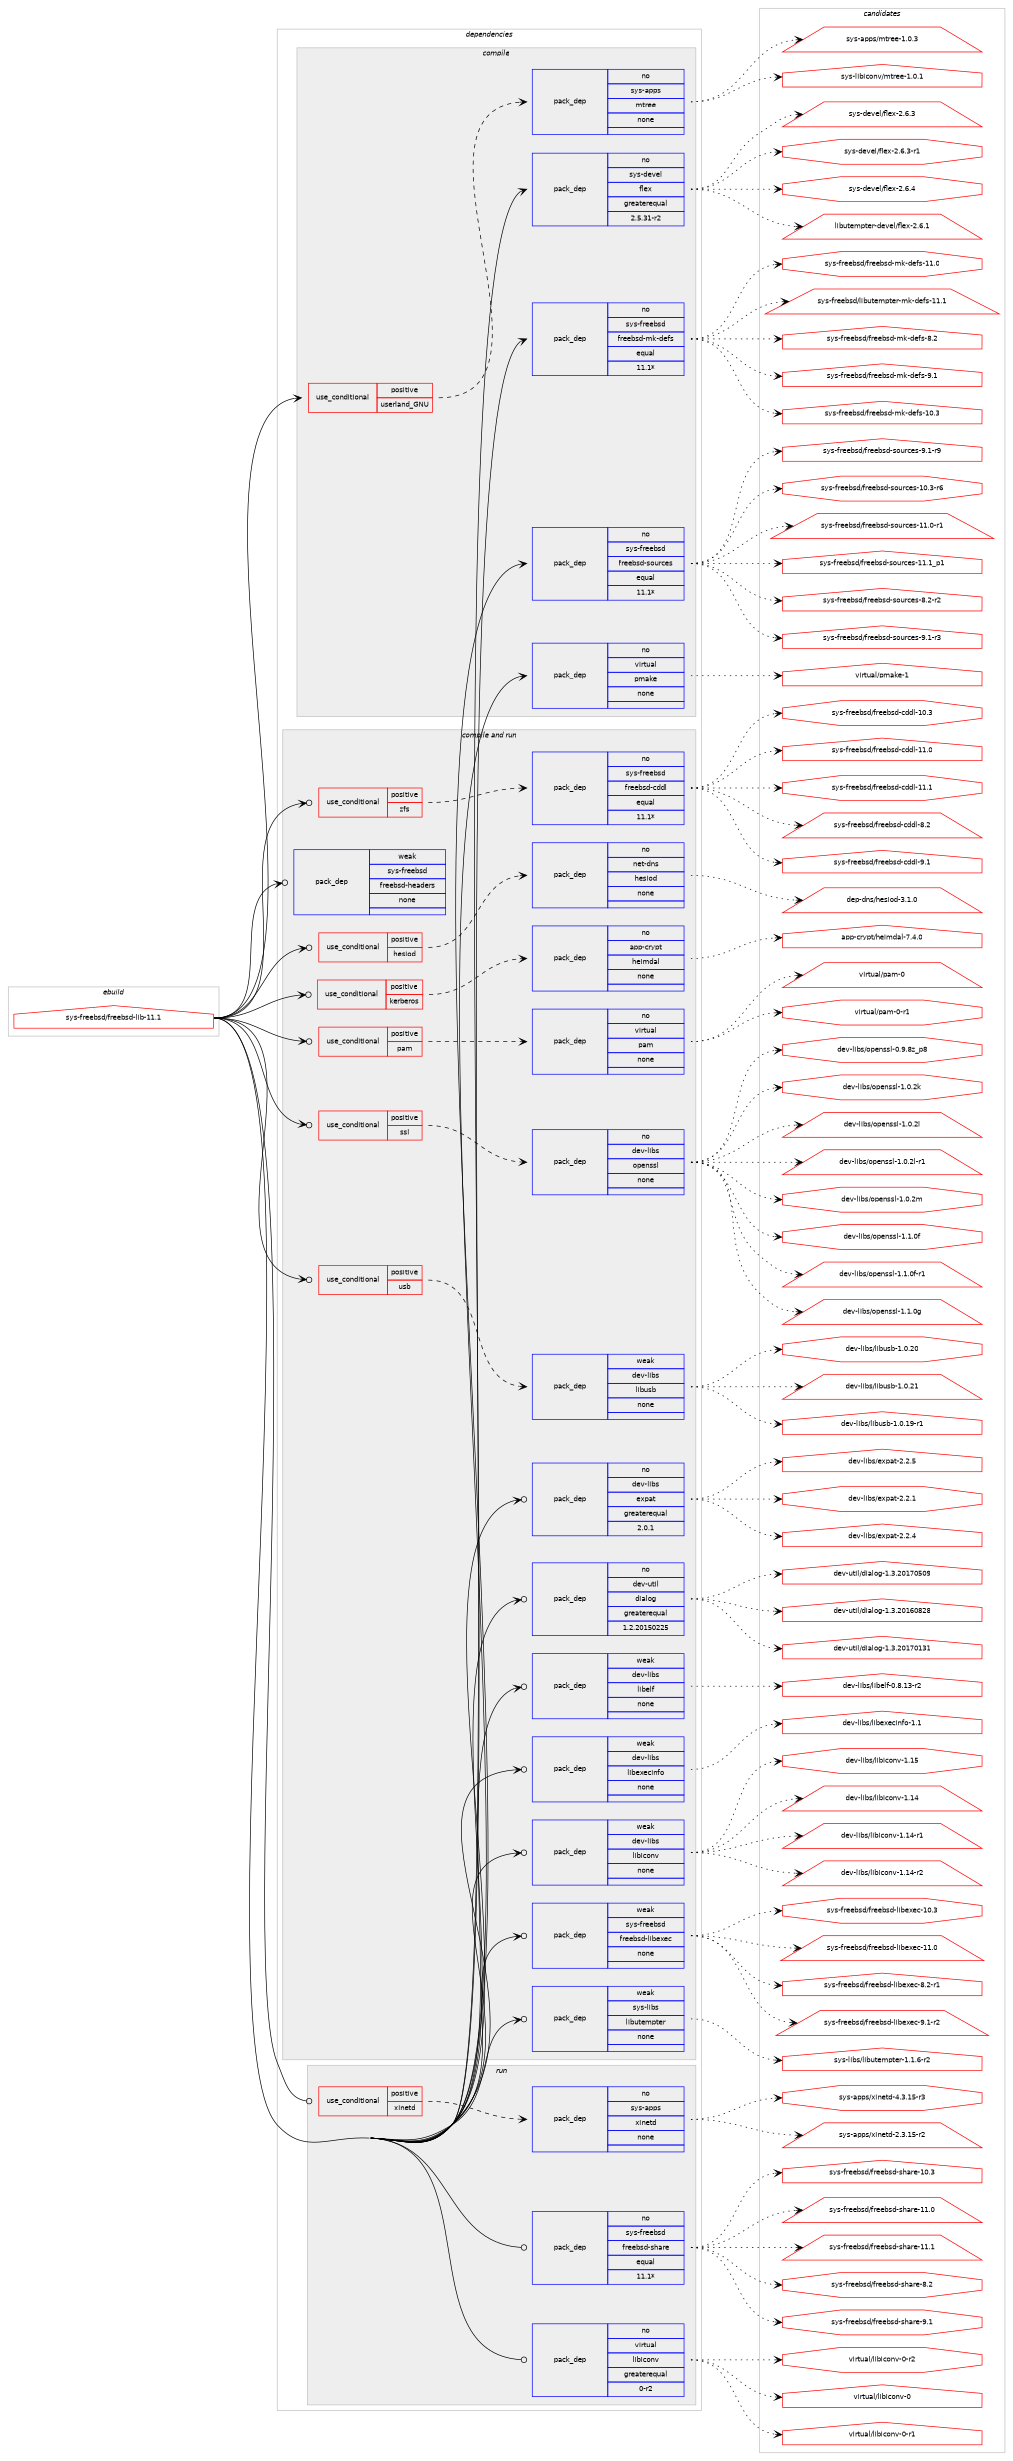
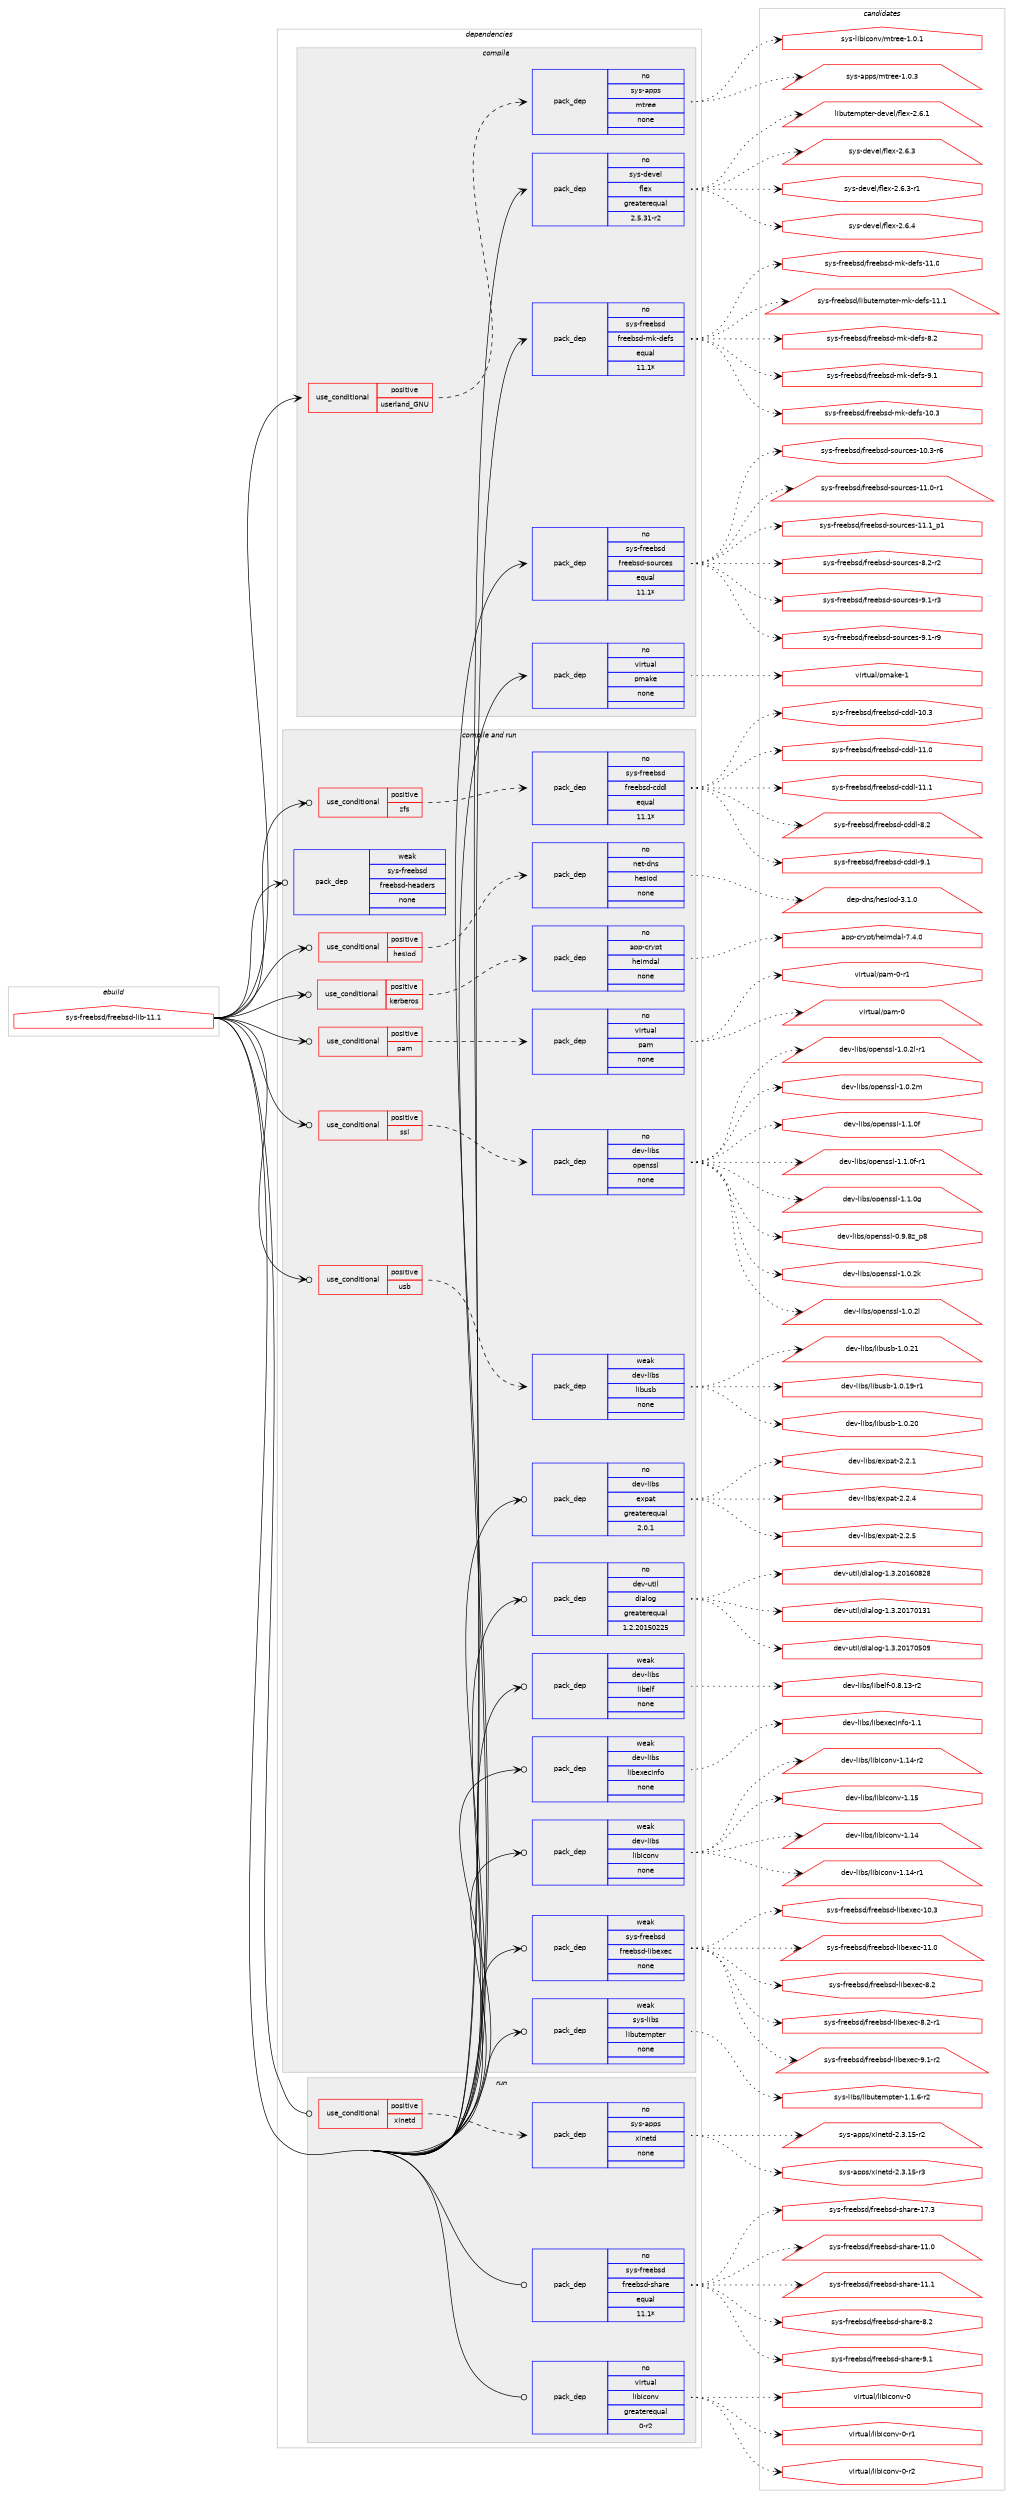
none -> (882, 1986)
(882, 2098) -> (882, 2173)
(882, 2173) -> (882, 2210)
